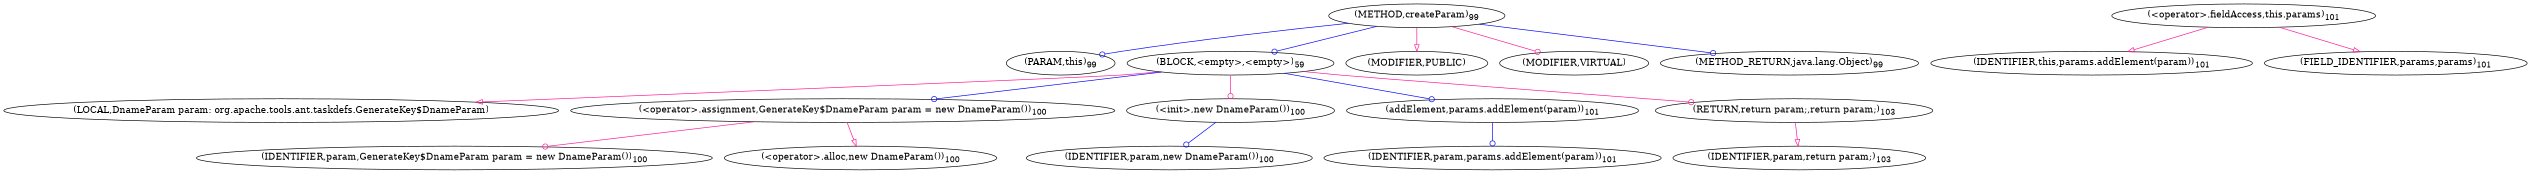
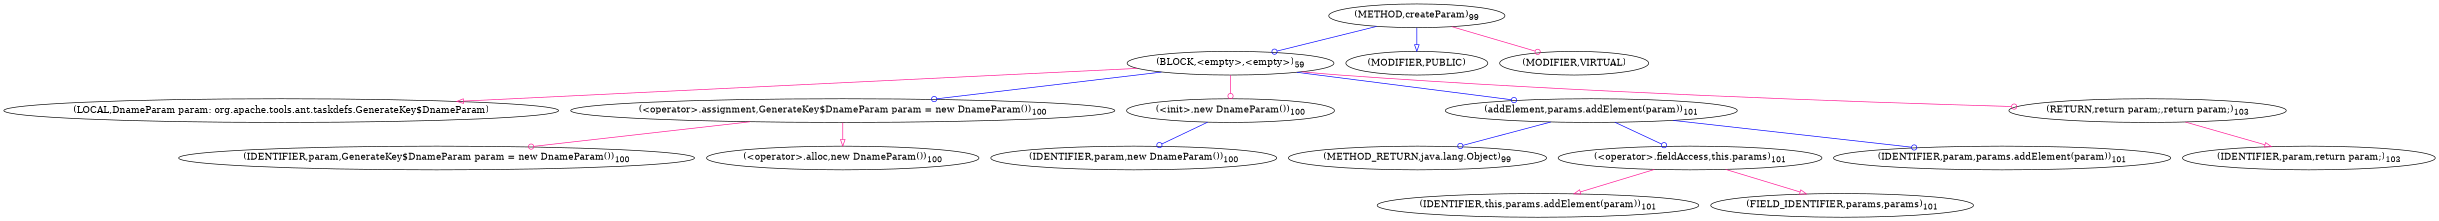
(1417, 36) -> (1417, 36)
(1595, 38) -> (1507, 134)
(1061, 63) -> none
none -> (1638, 133)
